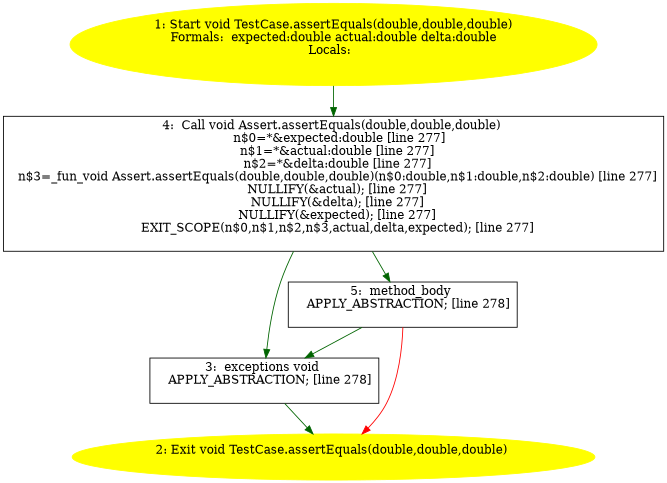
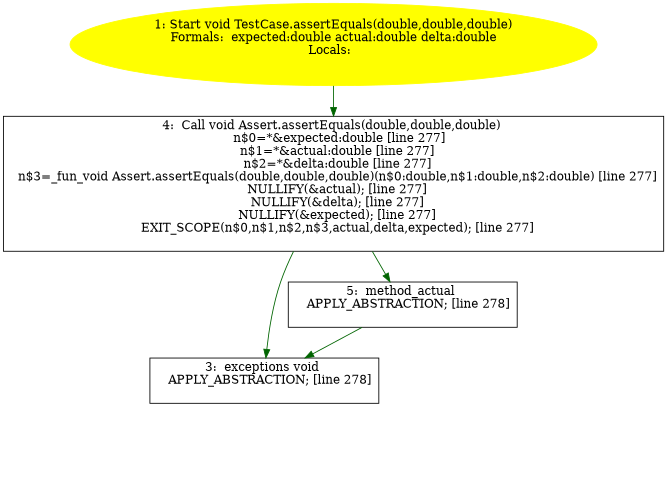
(403, 305) -> (403, 305)
(334, 457) -> none
